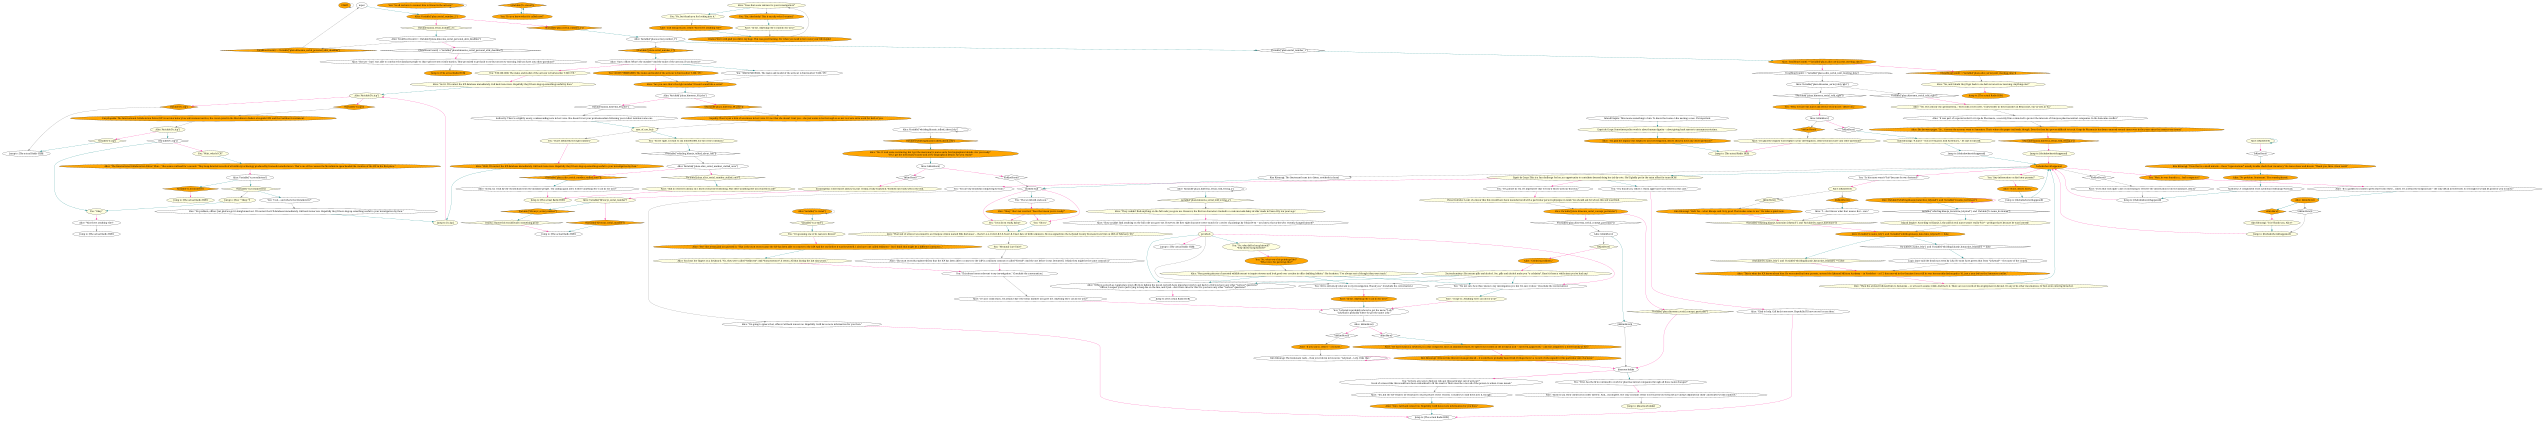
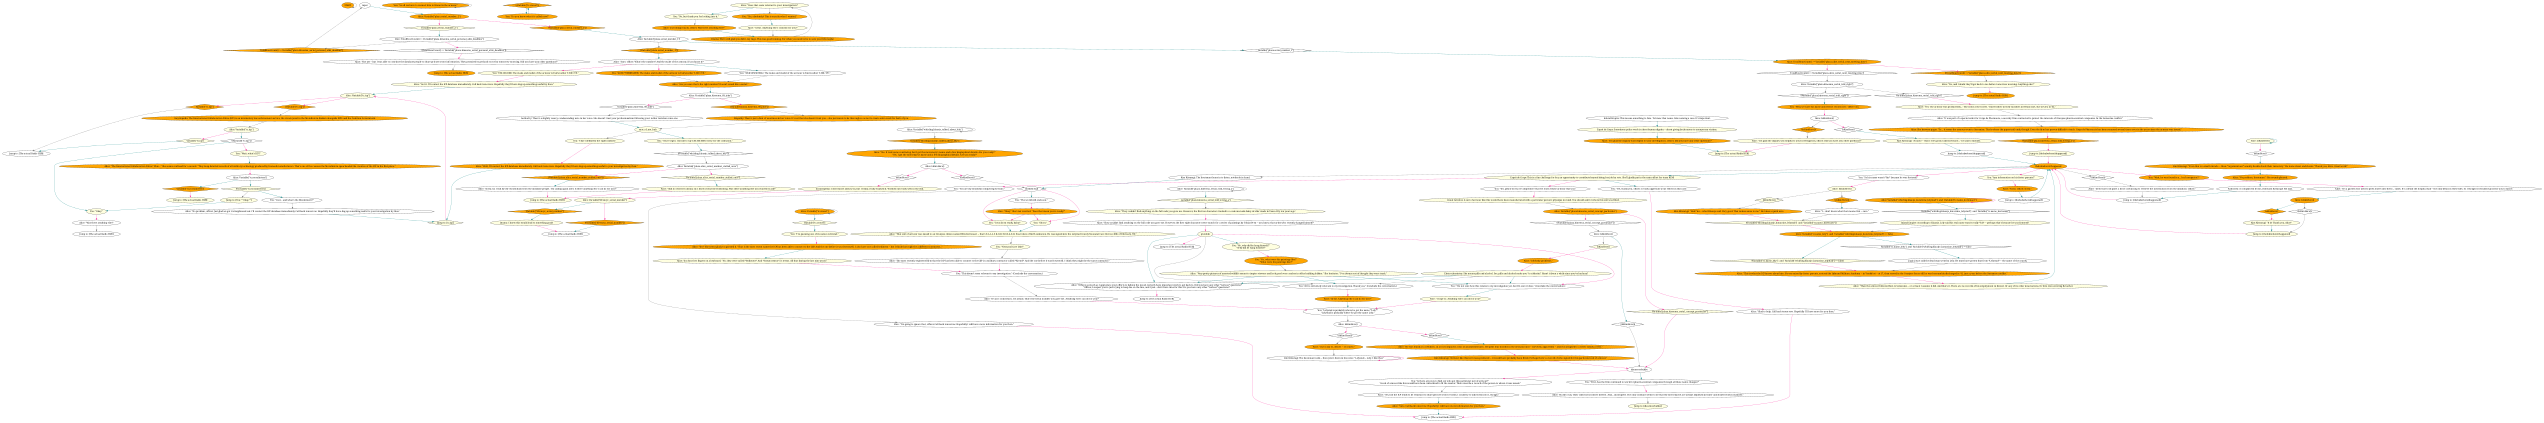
(445, 223) -> (445, 223)
(512, 223) -> (527, 223)
